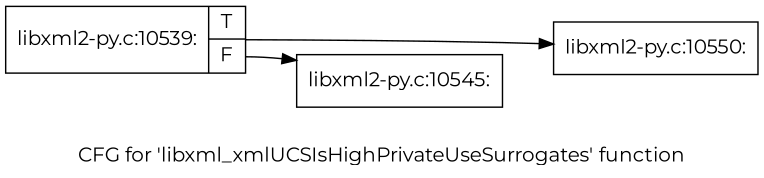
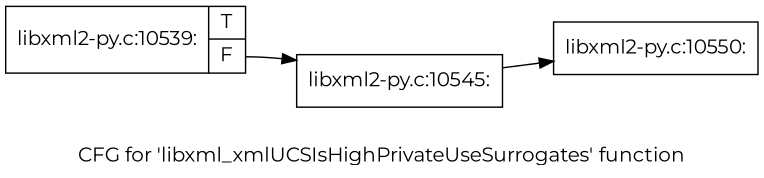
(392, 41) -> (521, 65)
